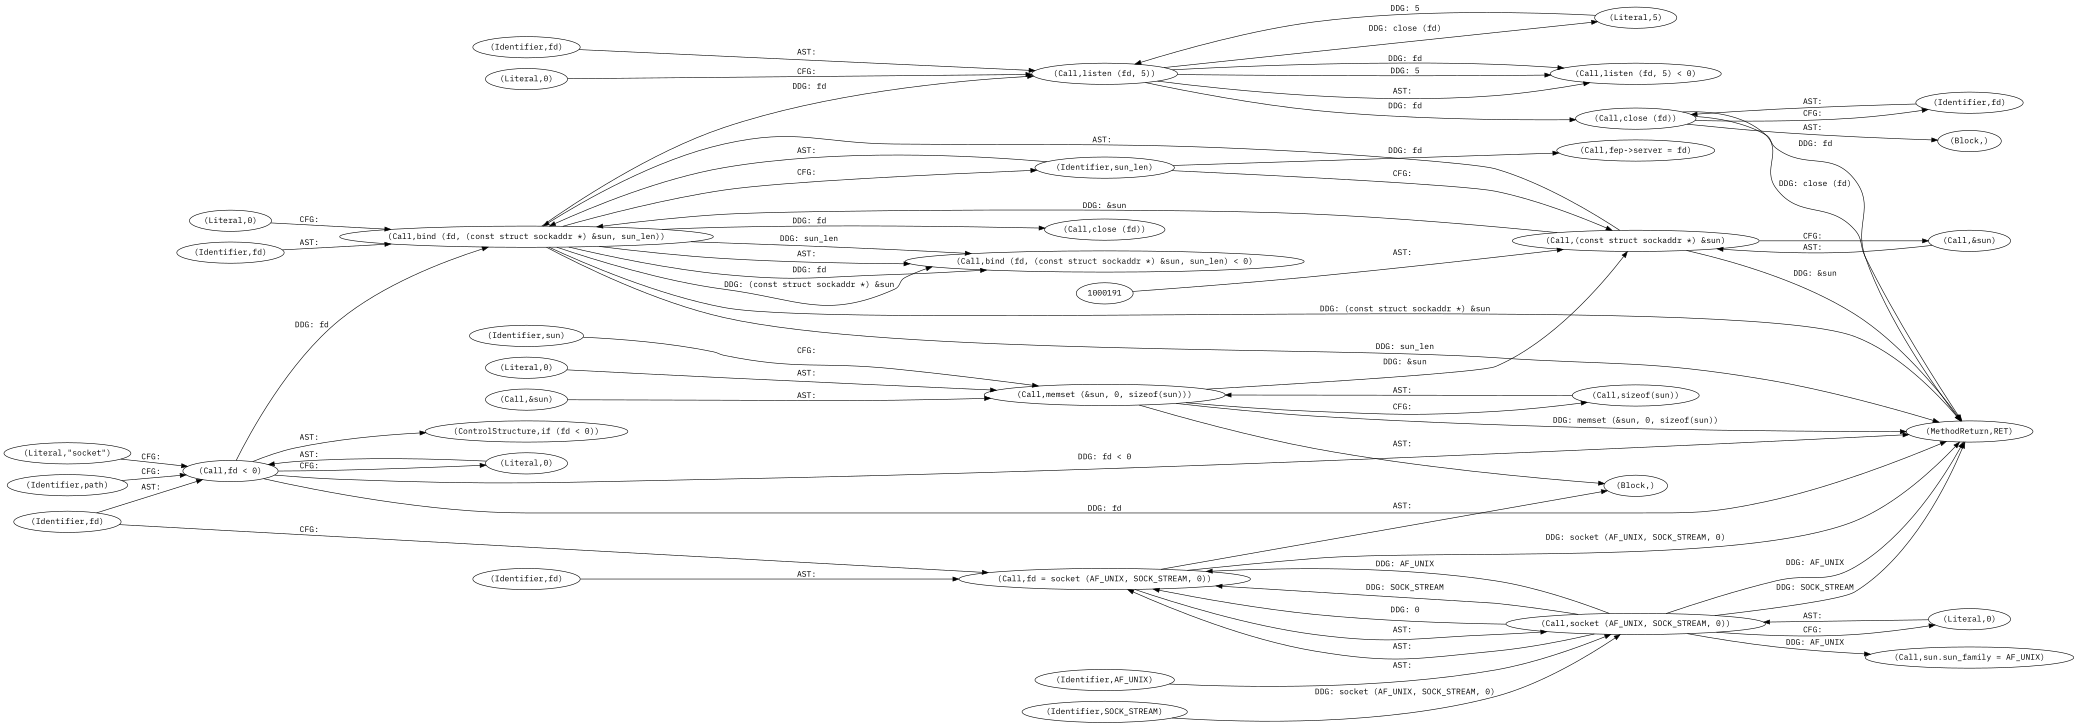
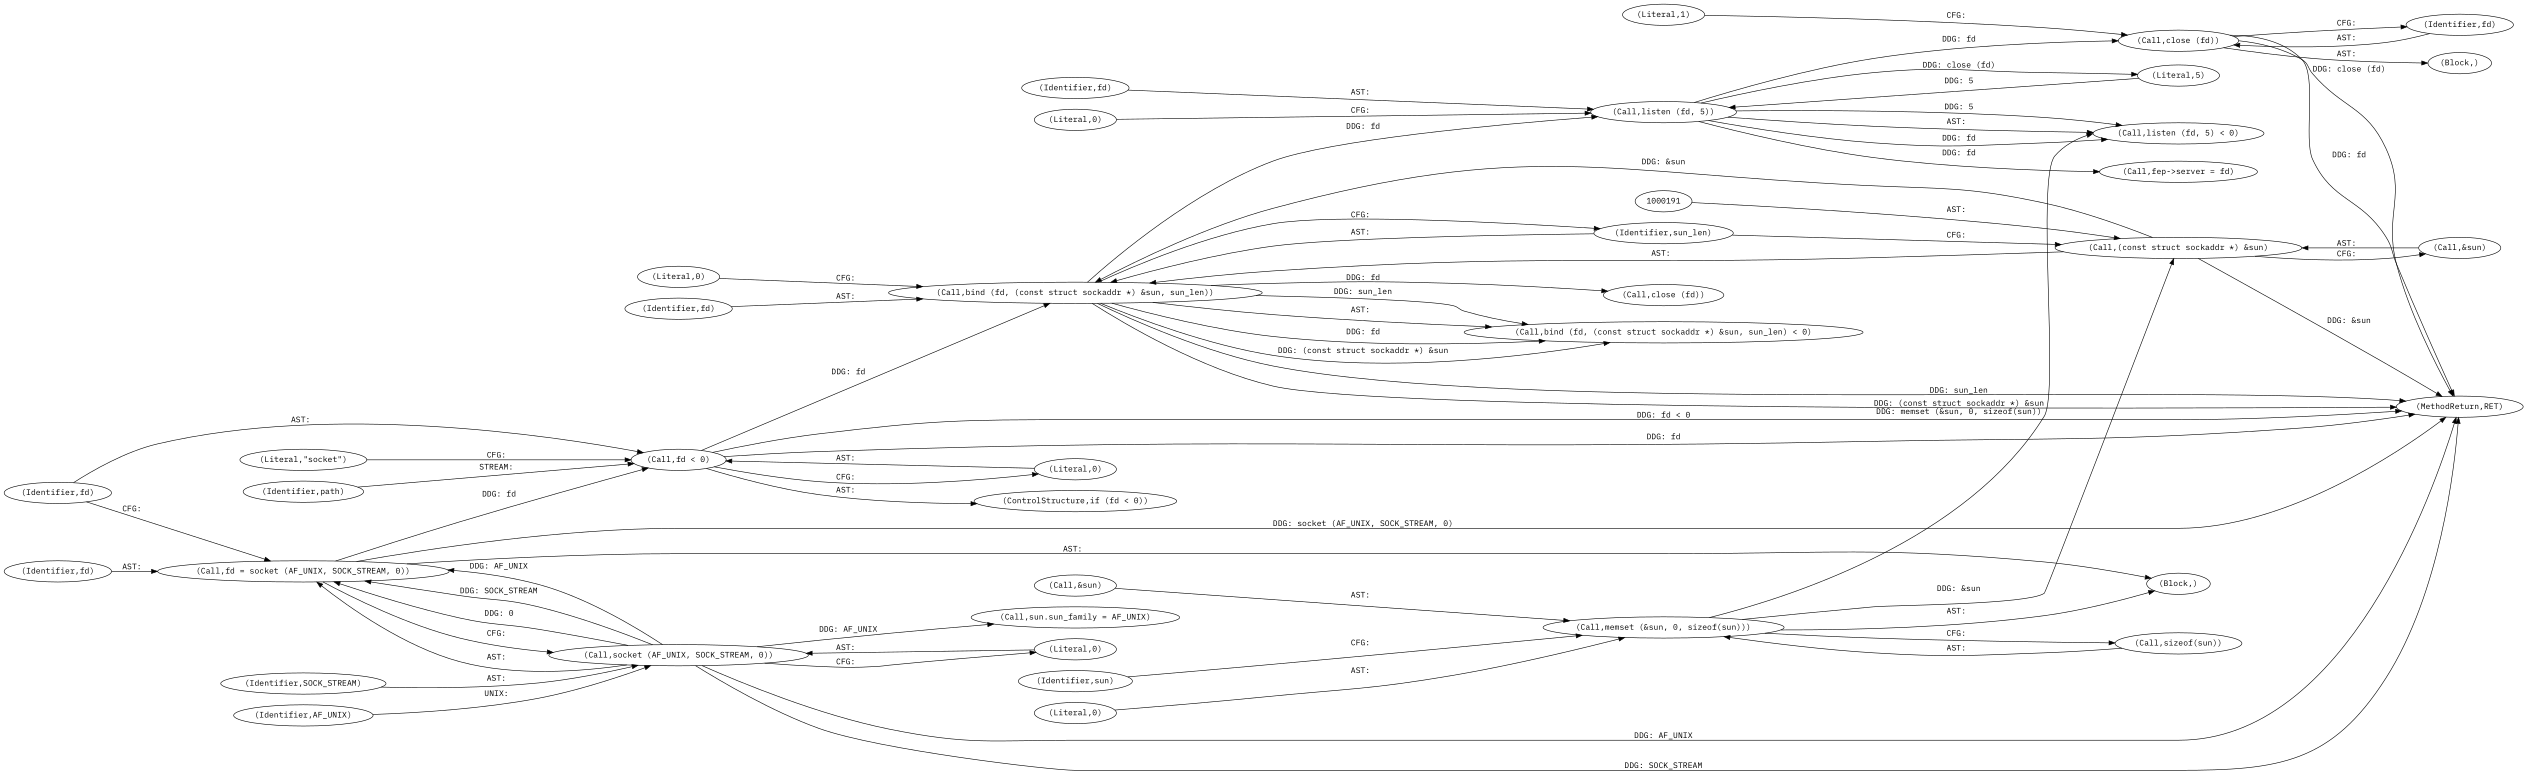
none -> (1664, 15)
(1363, 159) -> (1894, 160)
(1538, 426) -> (2014, 456)
(154, 472) -> (499, 467)
none -> (488, 513)
(1405, 630) -> (499, 634)
(1405, 666) -> (499, 694)
(1405, 692) -> (499, 679)
